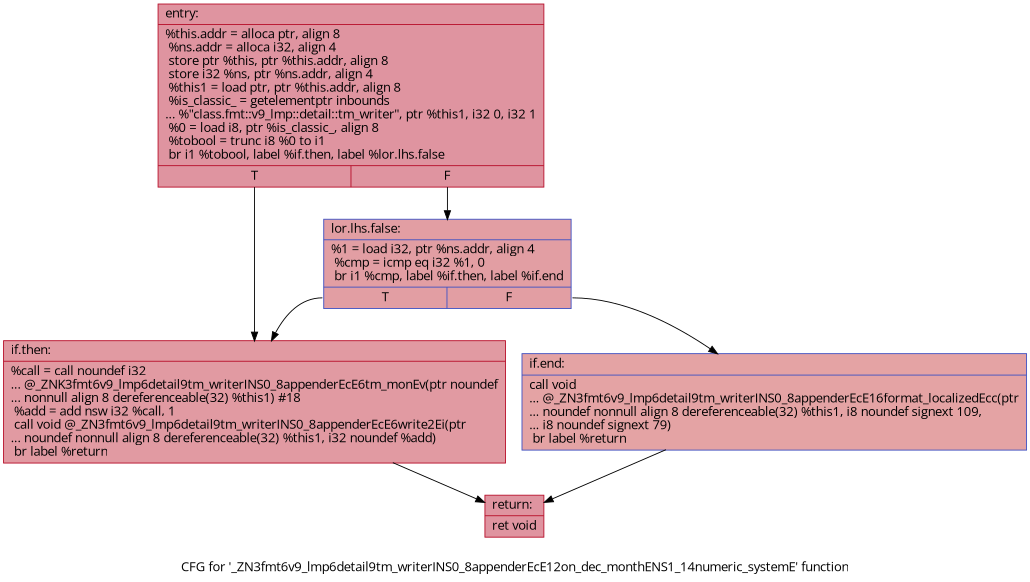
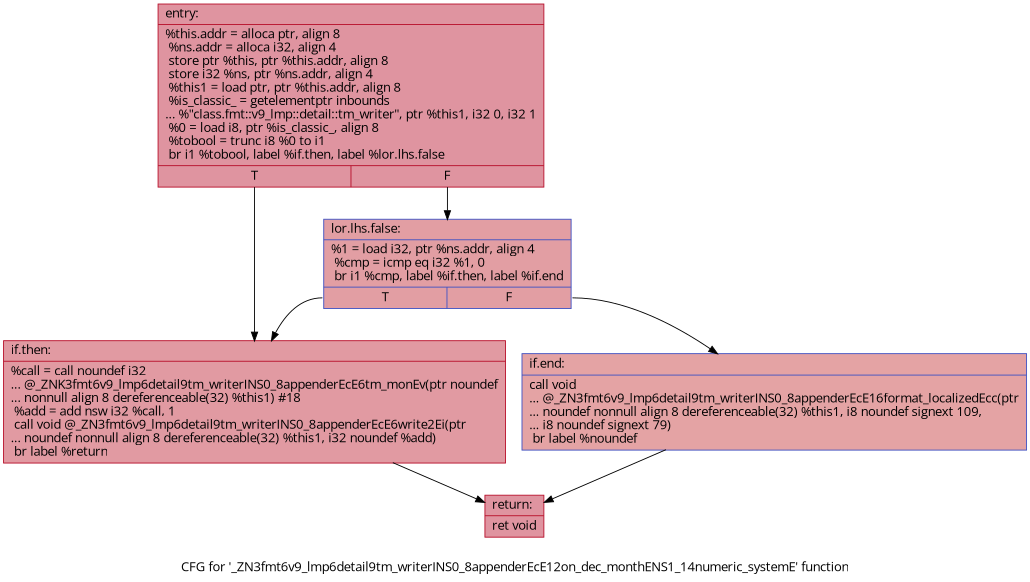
(578, 439) -> (583, 439)
